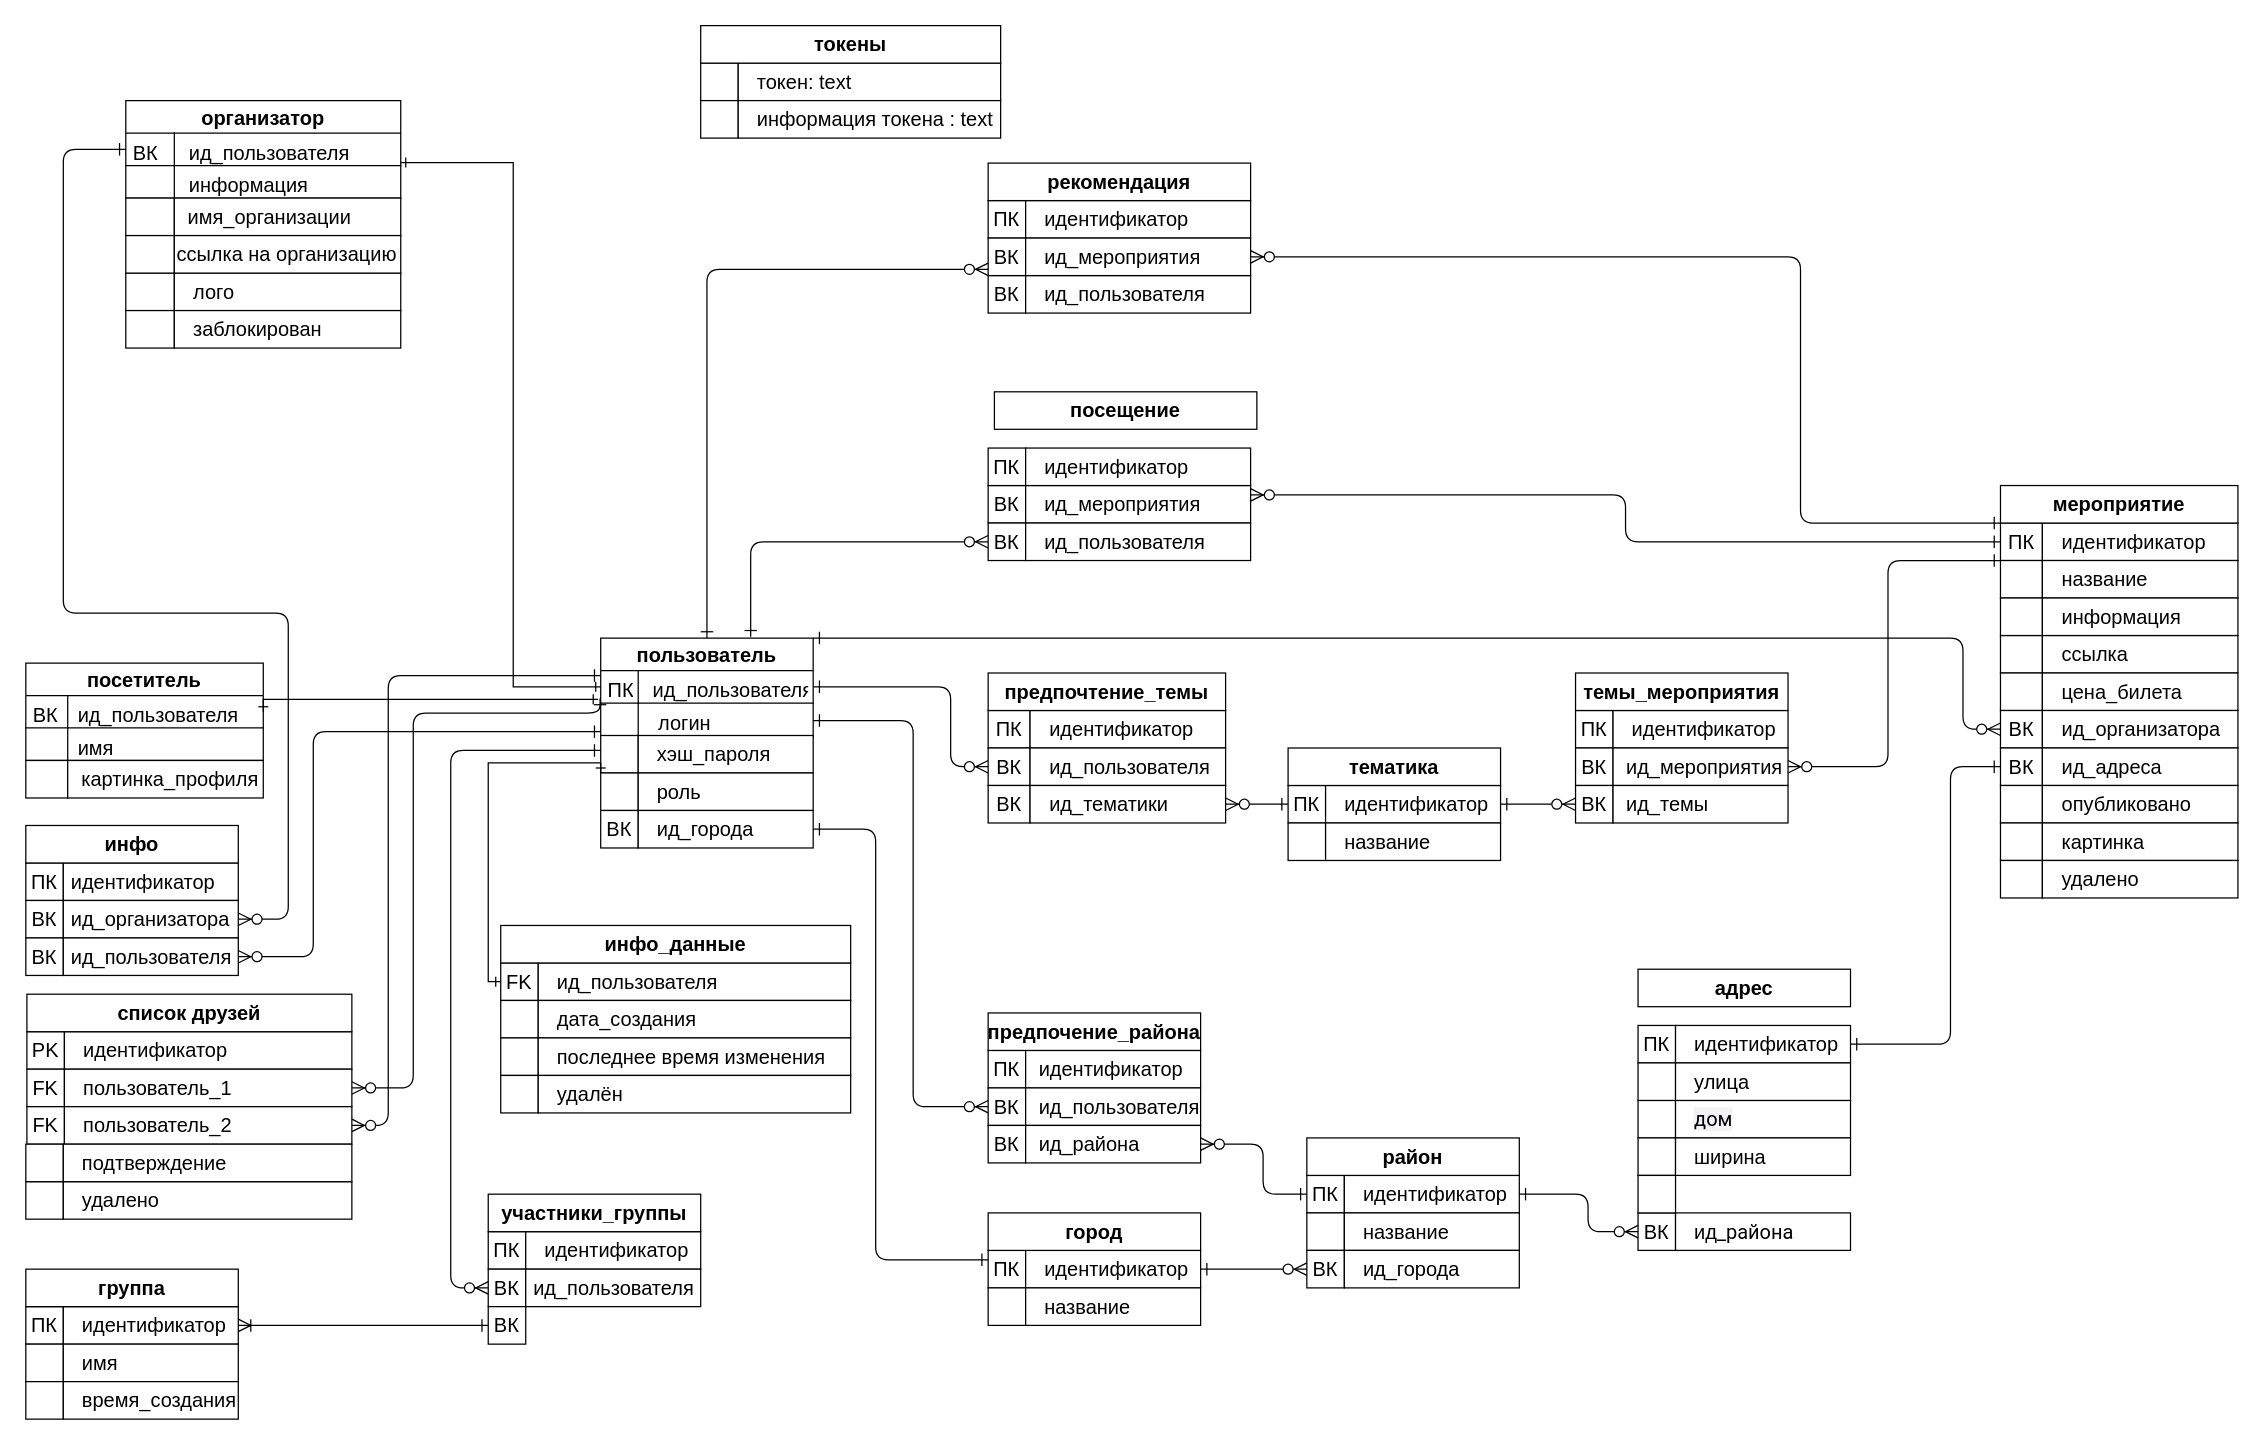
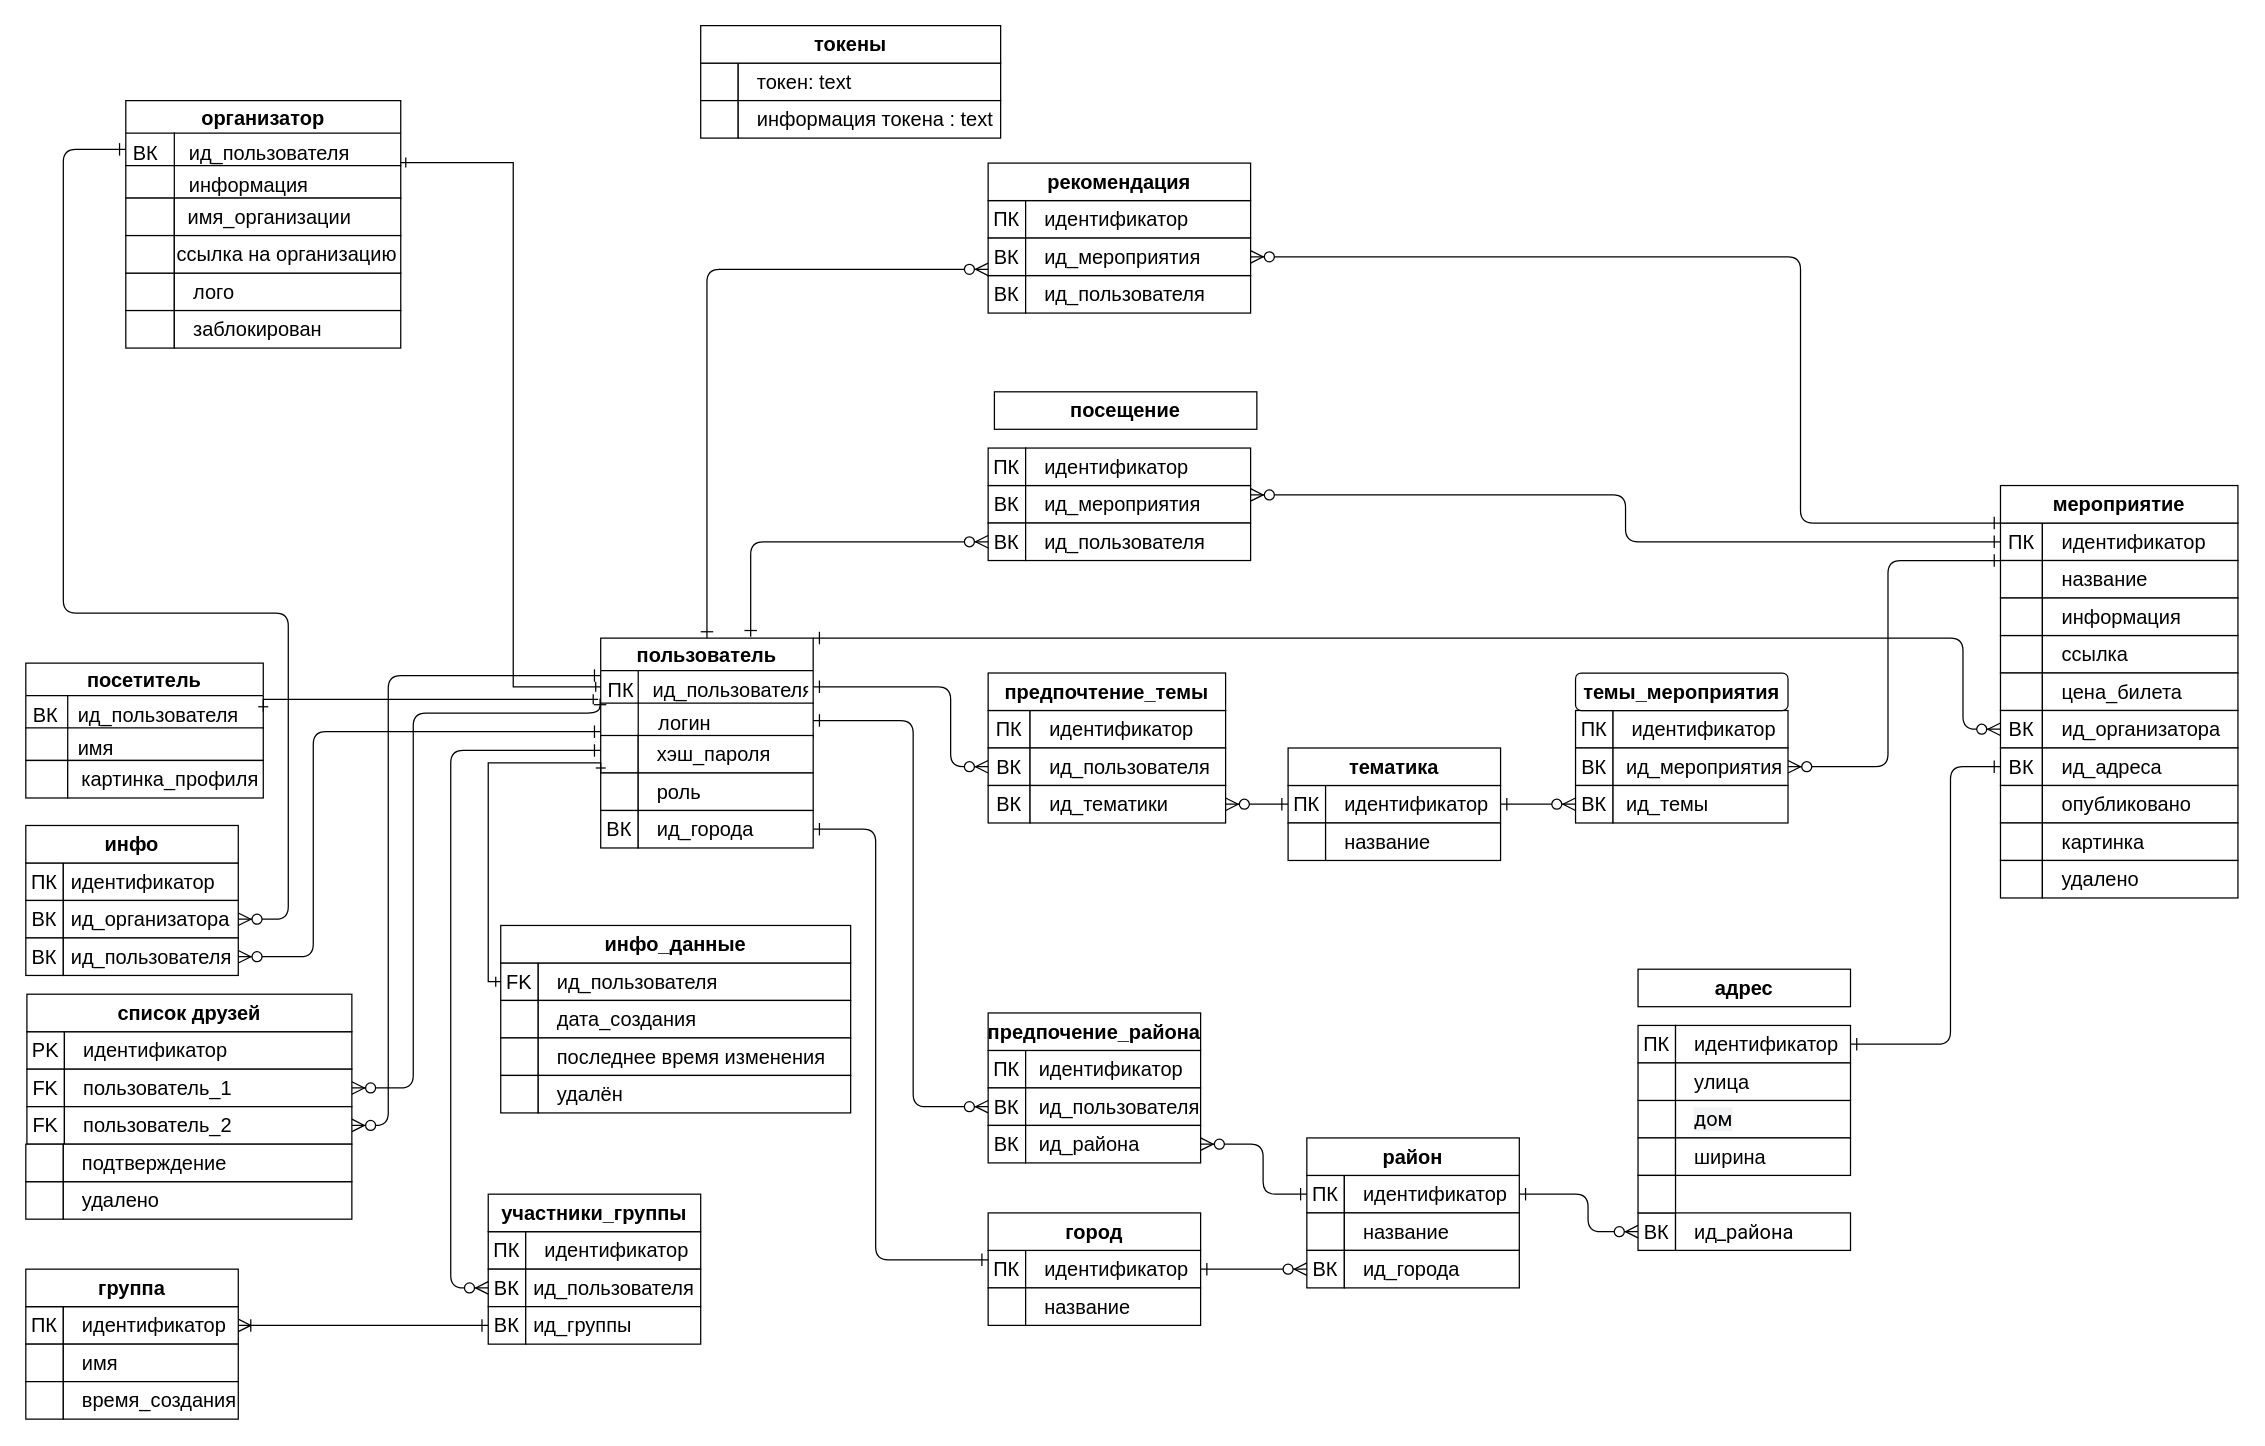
(1682, 692) -> (1682, 692)
none -> (613, 1326)
